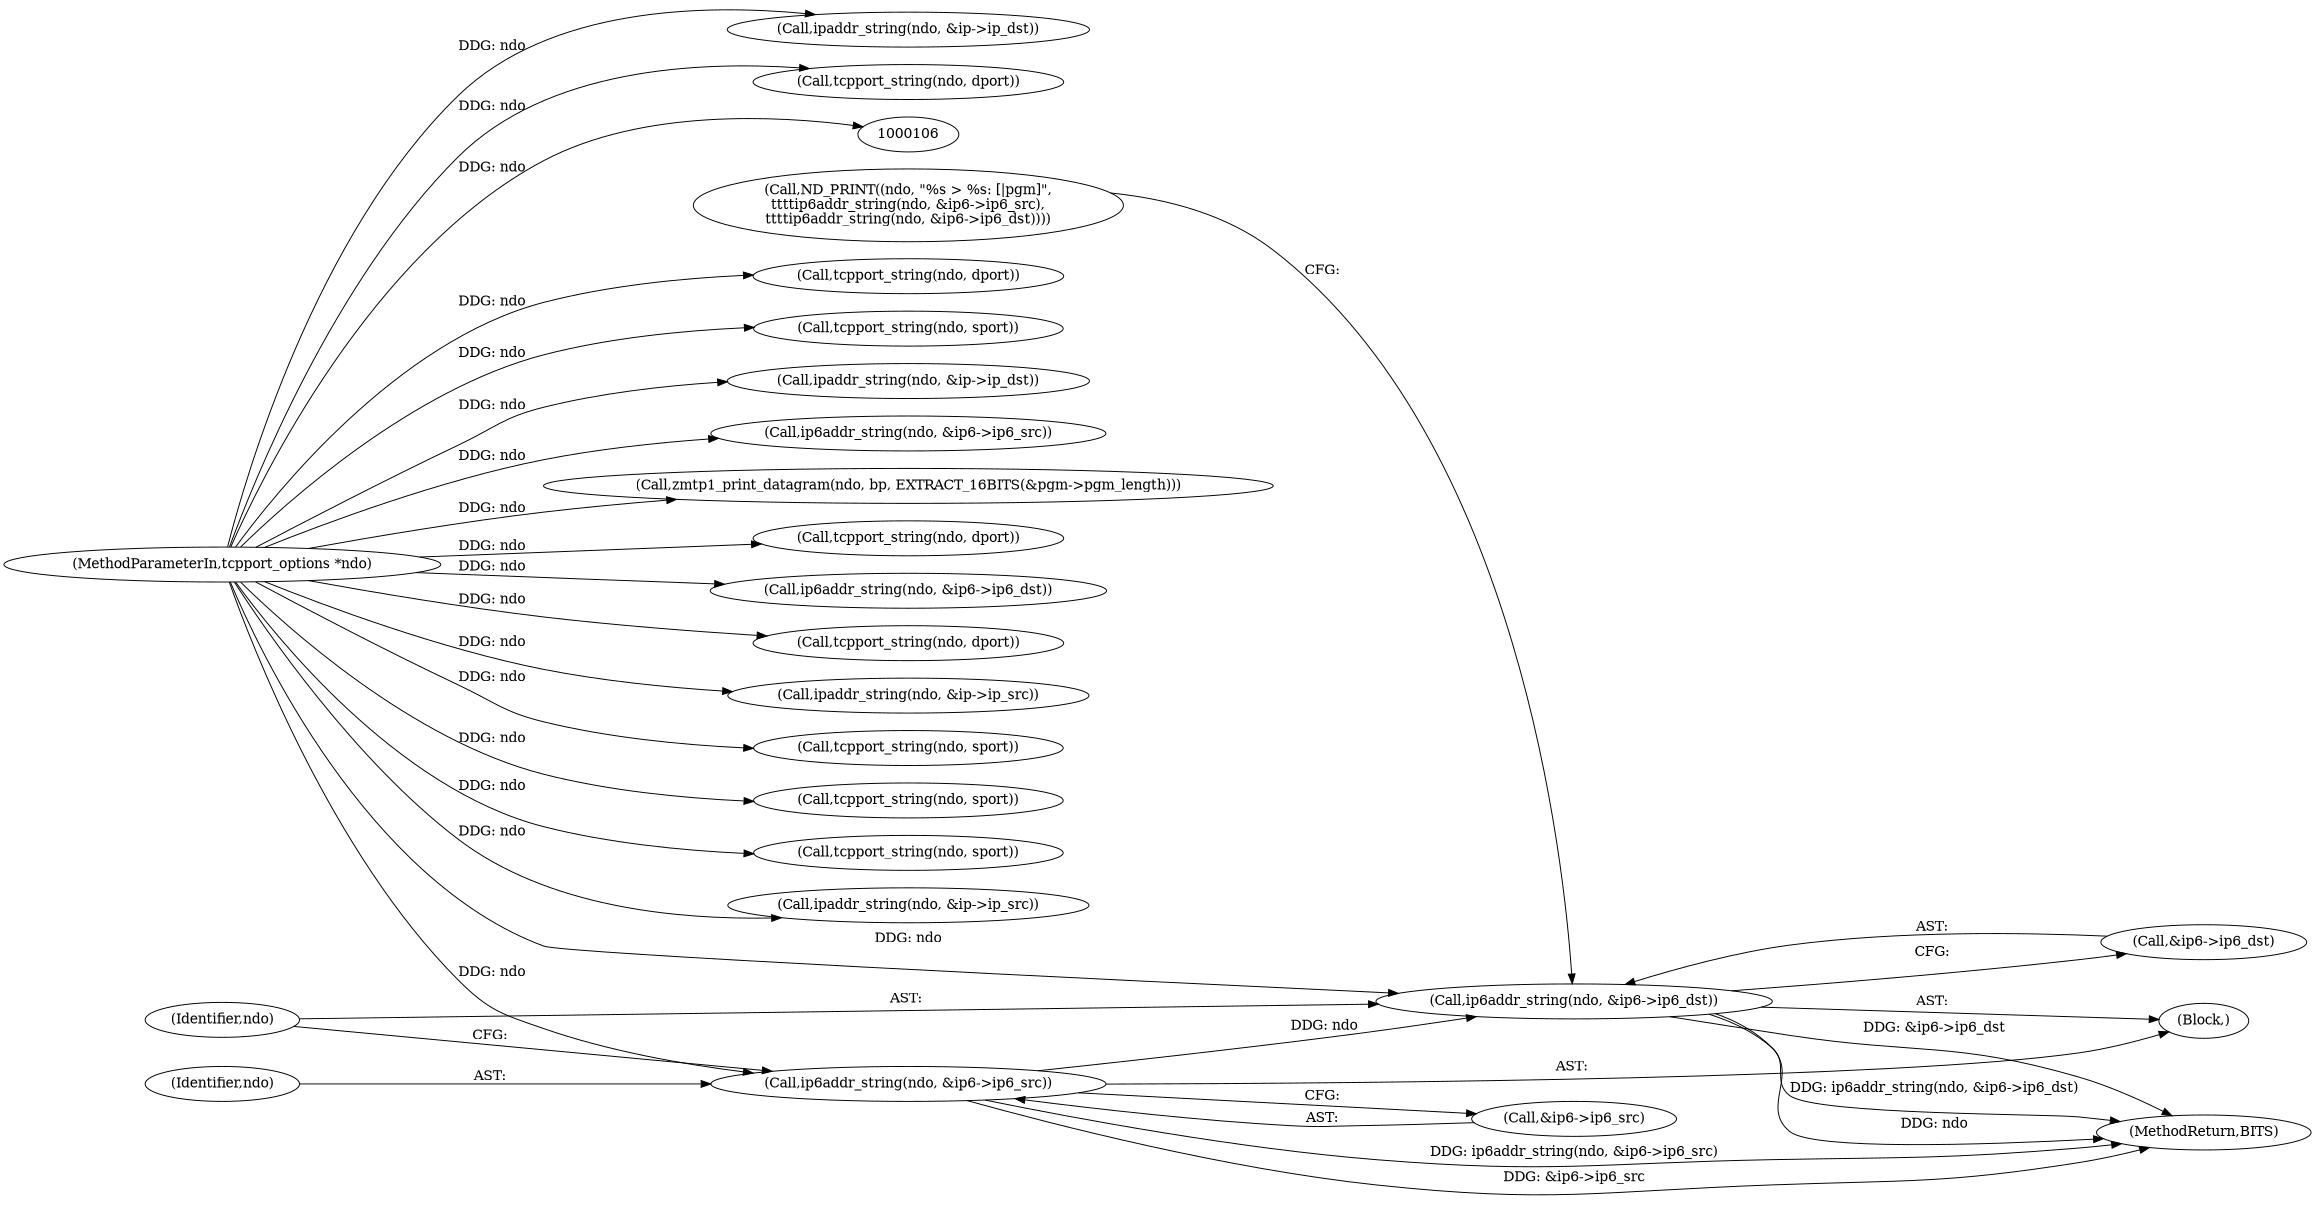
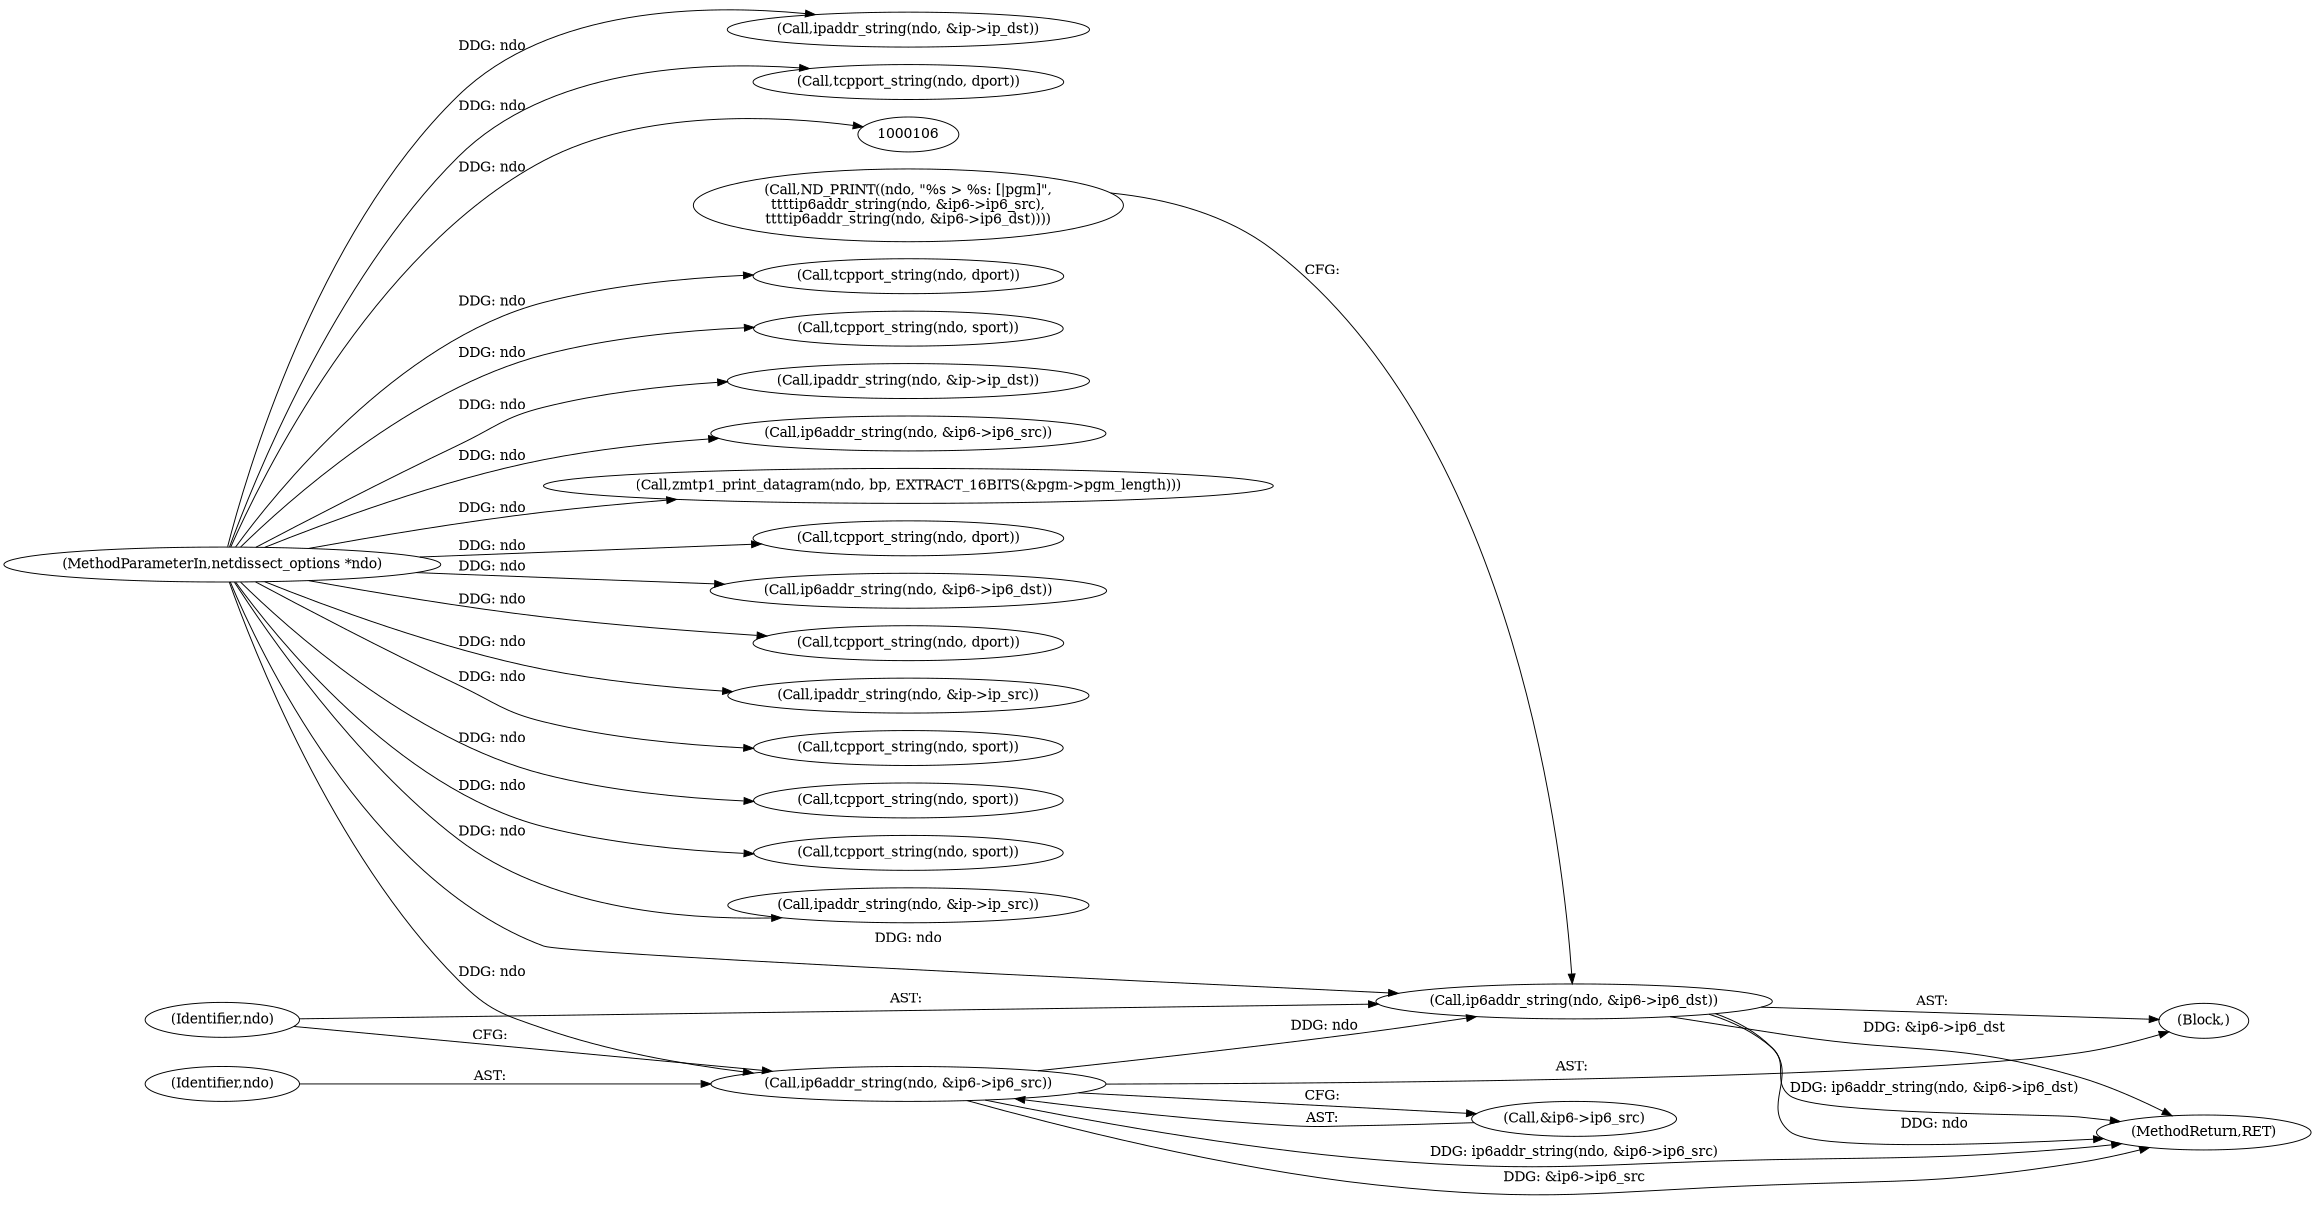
(222, 565) -> (222, 565)
(2204, 942) -> none
(2204, 1132) -> (2204, 1132)
